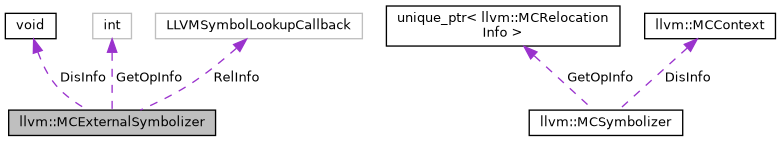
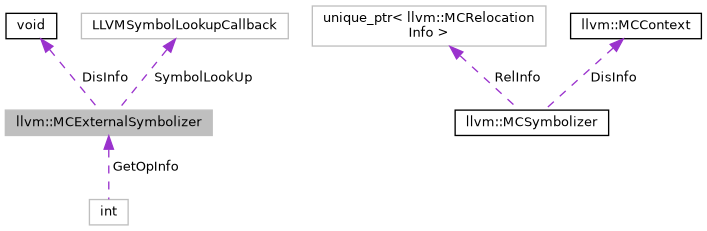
(503, 26) -> (429, 26)
(235, 78) -> (202, 78)
(599, 78) -> (516, 78)
(112, 81) -> (109, 174)
(112, 123) -> (109, 123)
